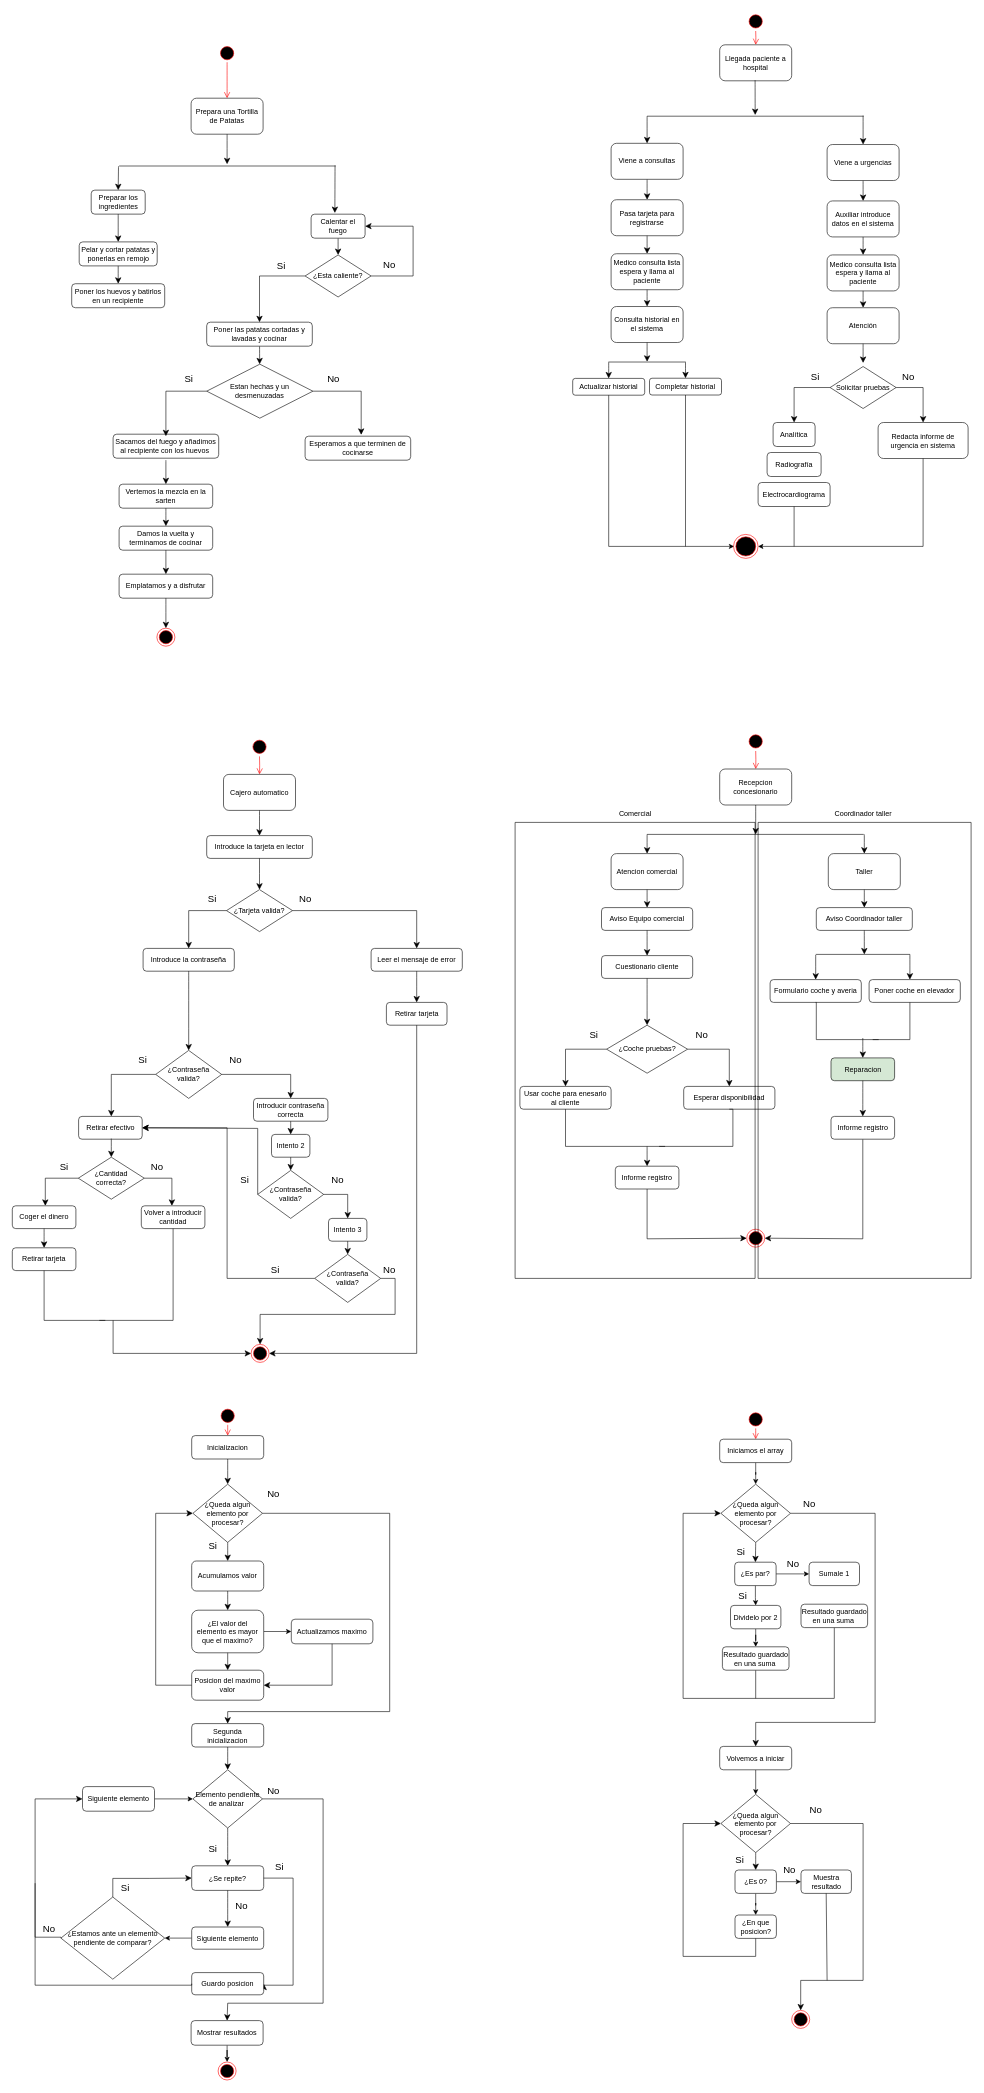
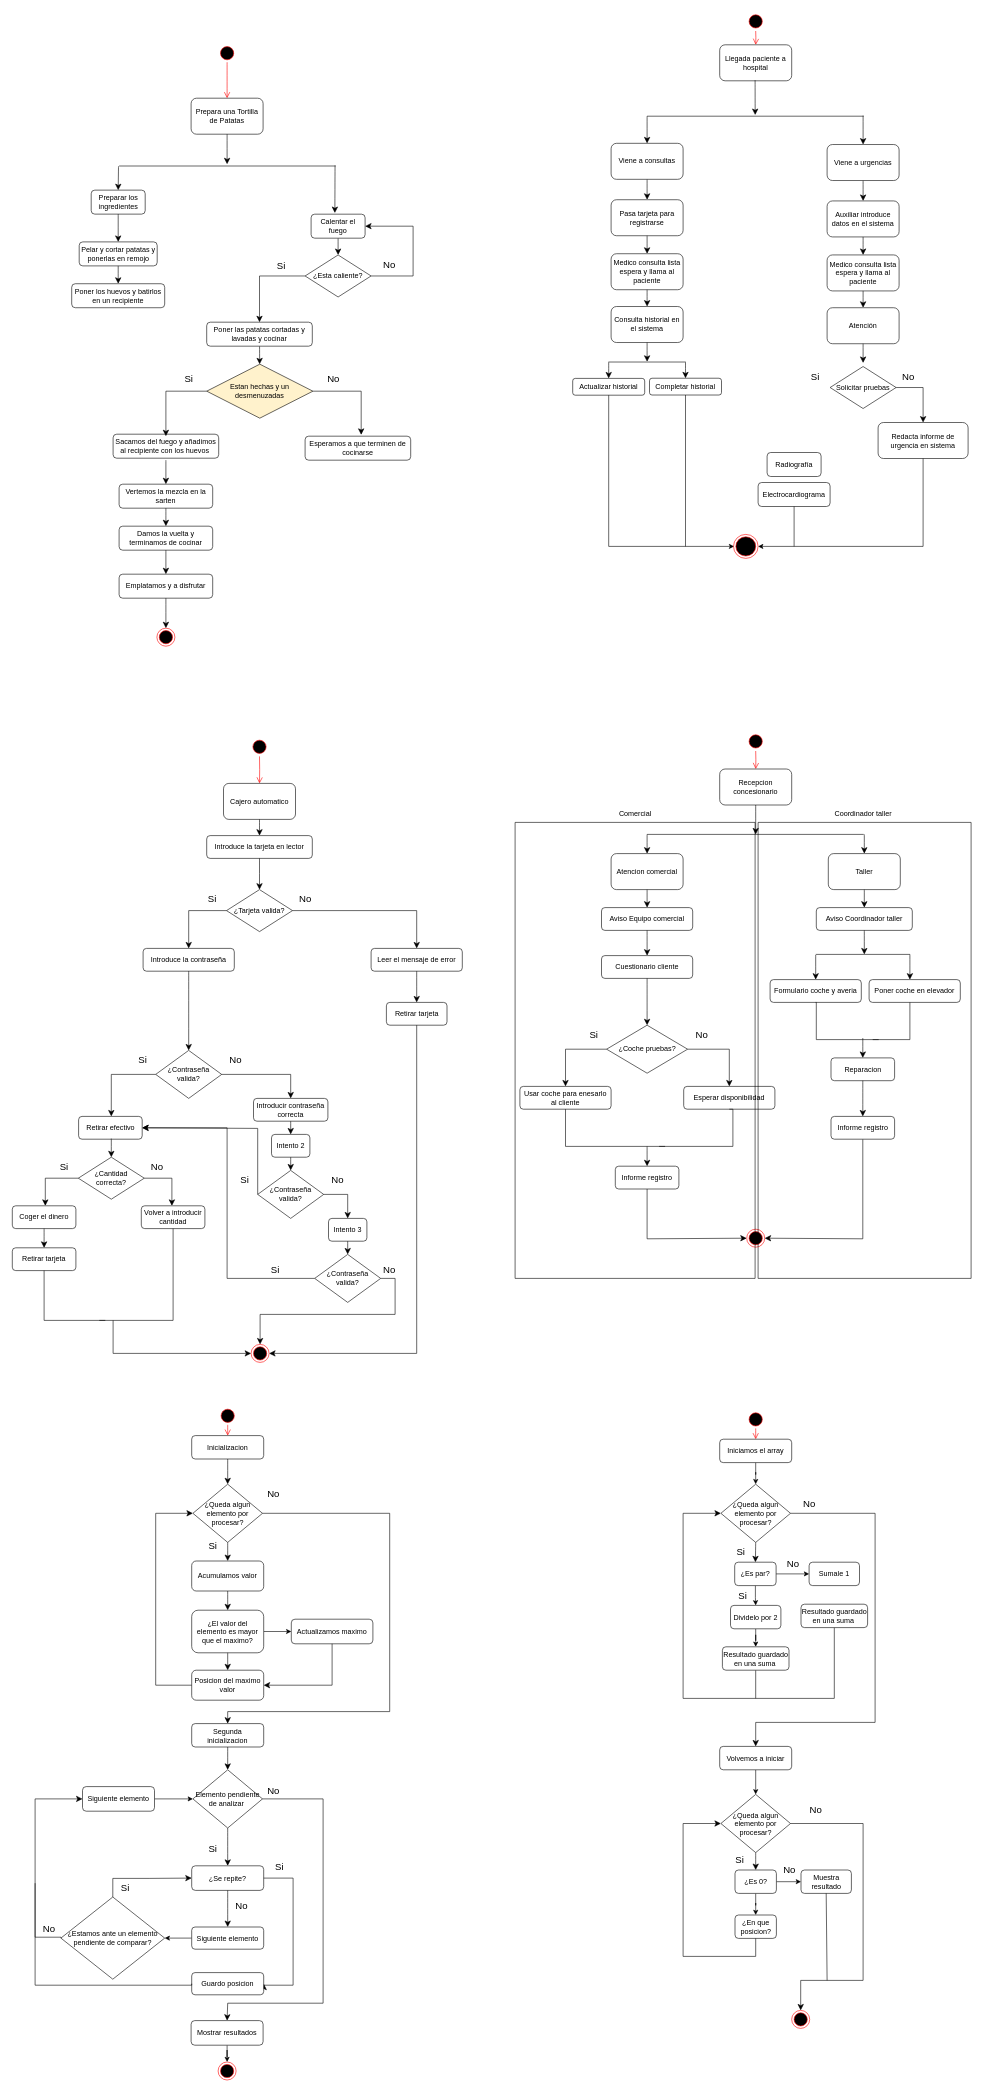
(811, 387) -> none
(260, 391) -> (260, 391)
(794, 434) -> none
(260, 792) -> (260, 801)
(863, 1069) -> (863, 1069)
